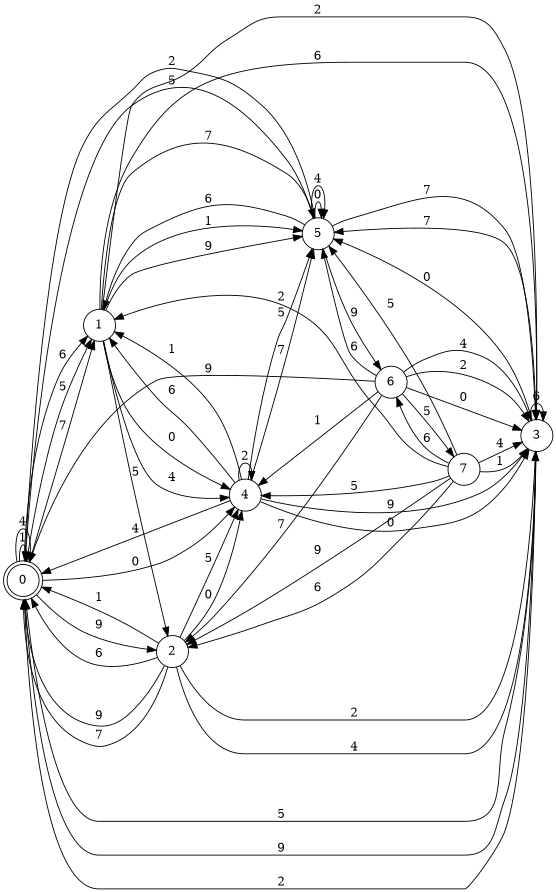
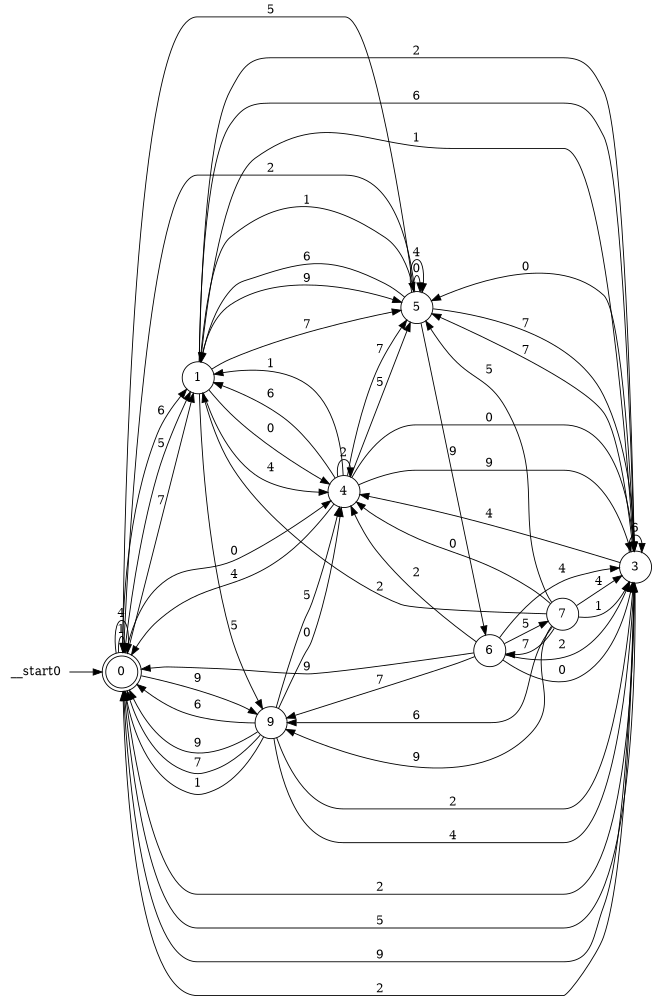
none -> (511, 148)
(340, 323) -> none
(318, 421) -> (417, 573)
(428, 439) -> (526, 645)
(355, 487) -> (453, 544)
none -> (495, 526)
(172, 652) -> (271, 723)
none -> (36, 672)
none -> (430, 894)
